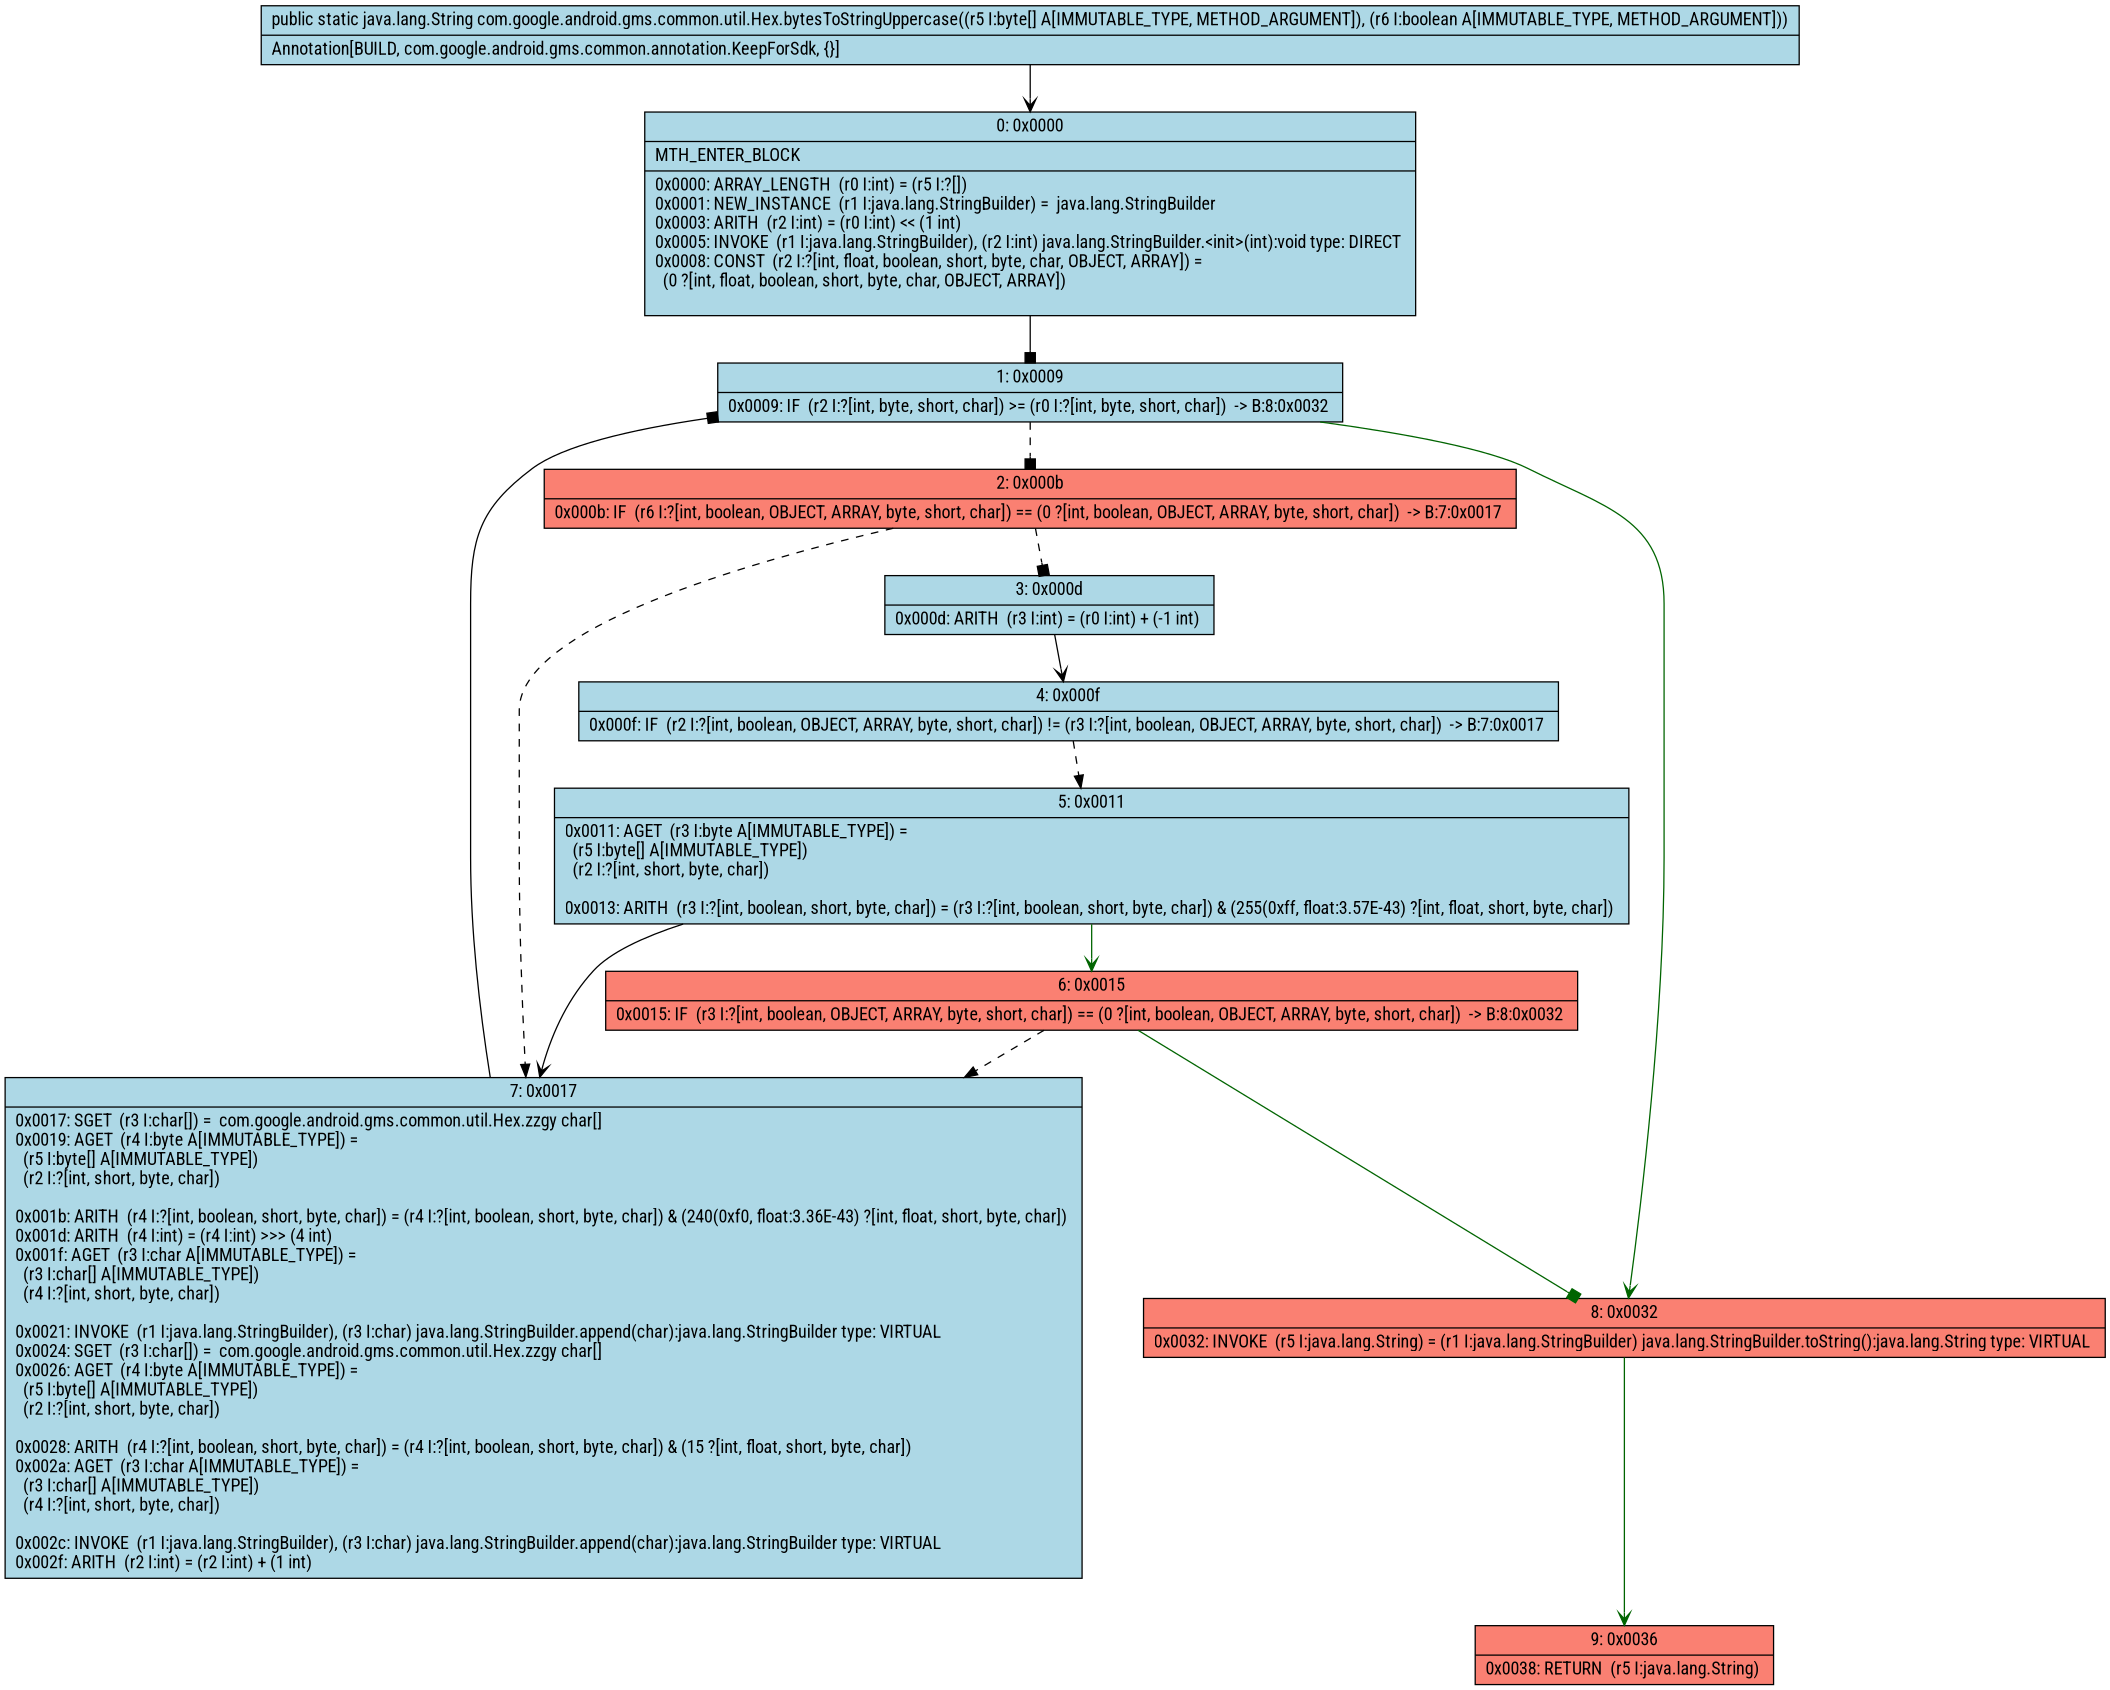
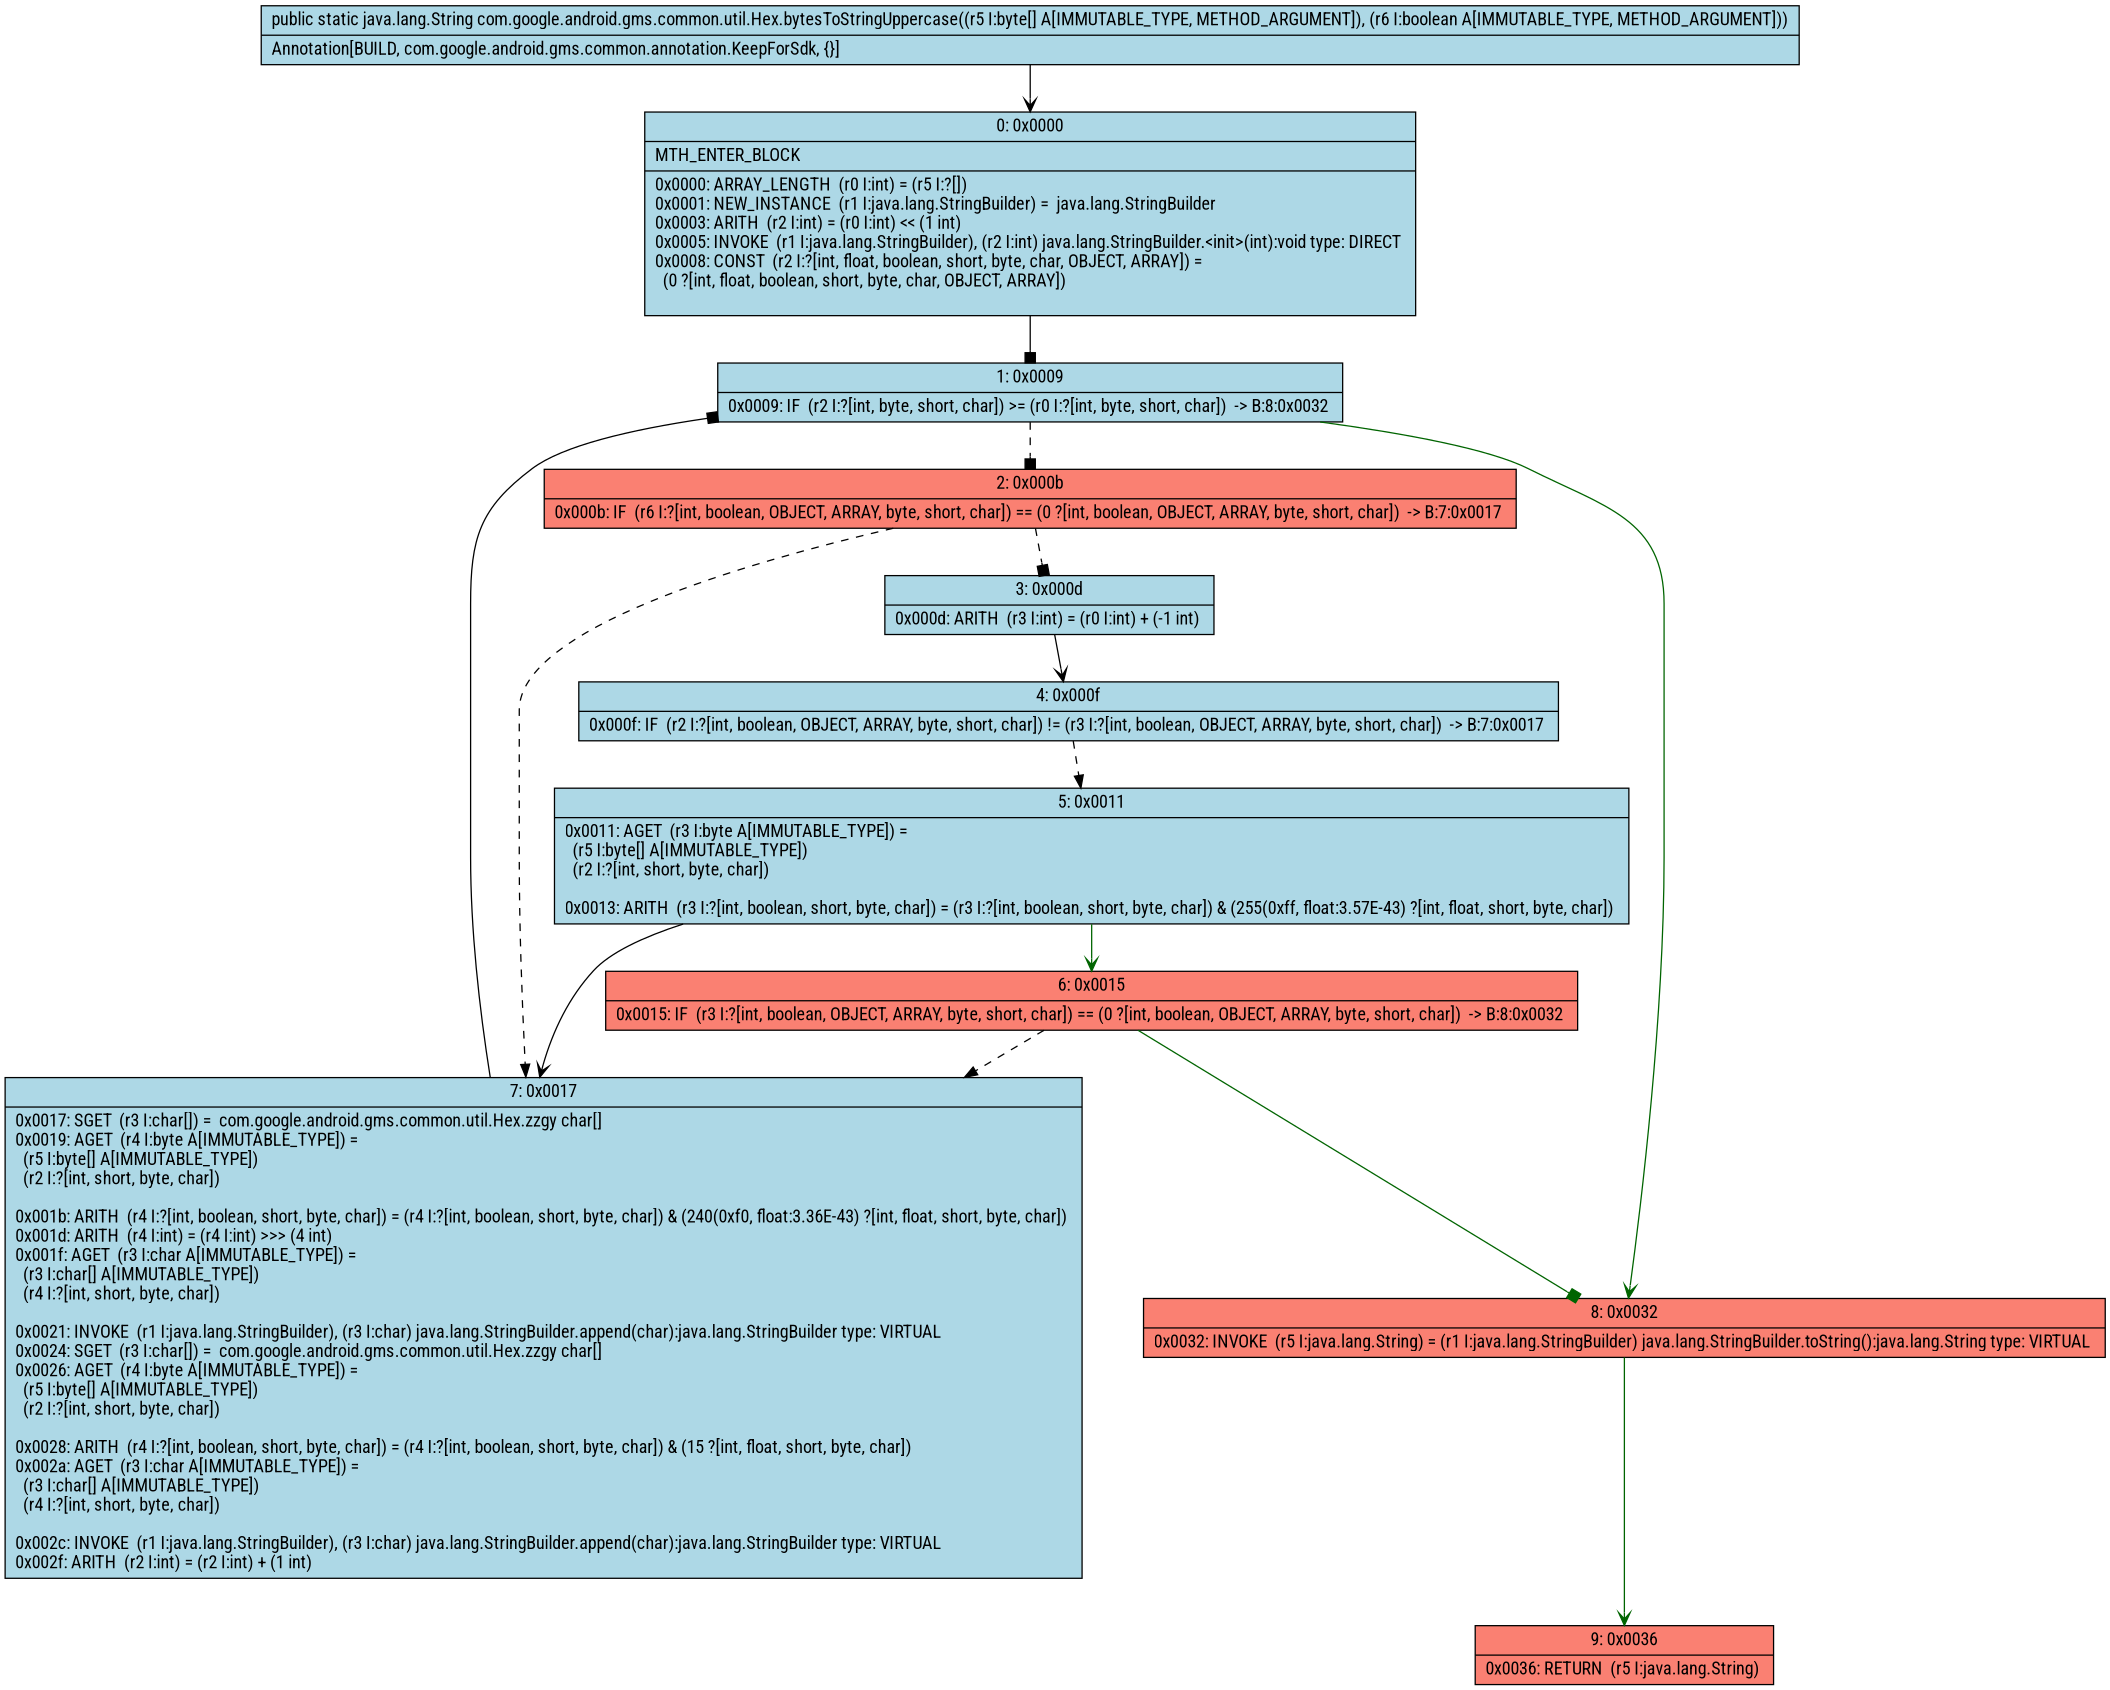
(1624, 1669) -> (1624, 1669)
